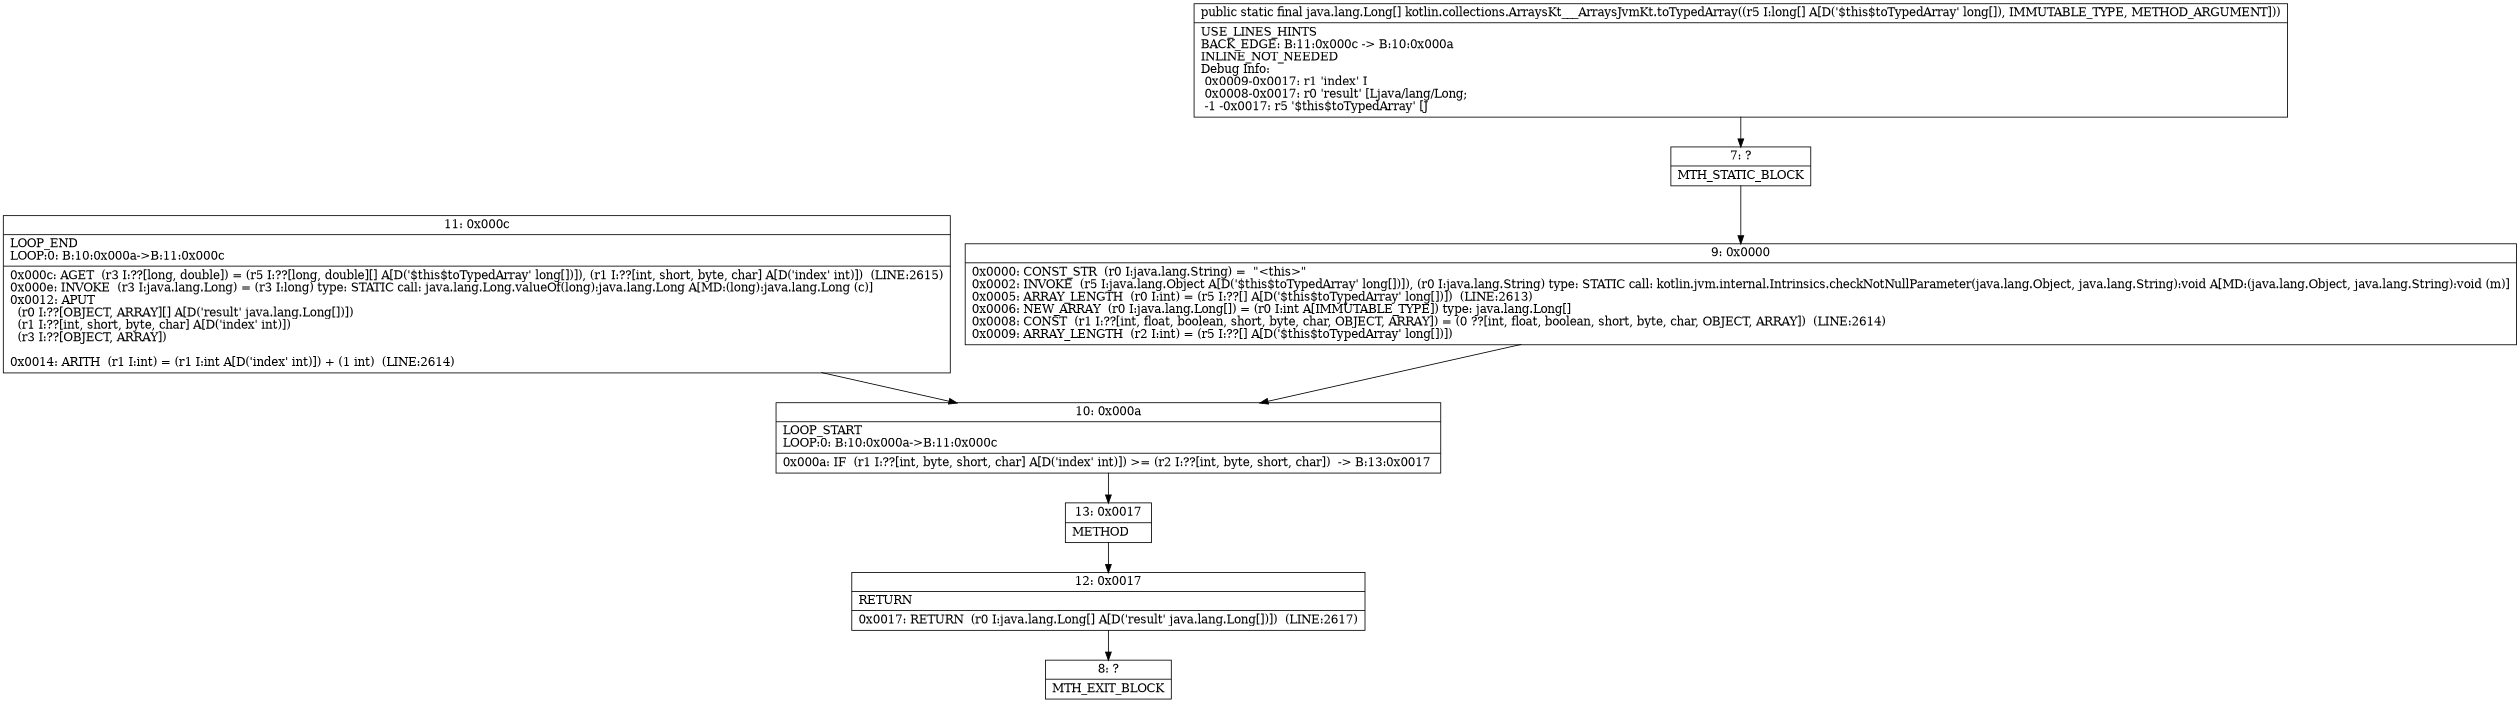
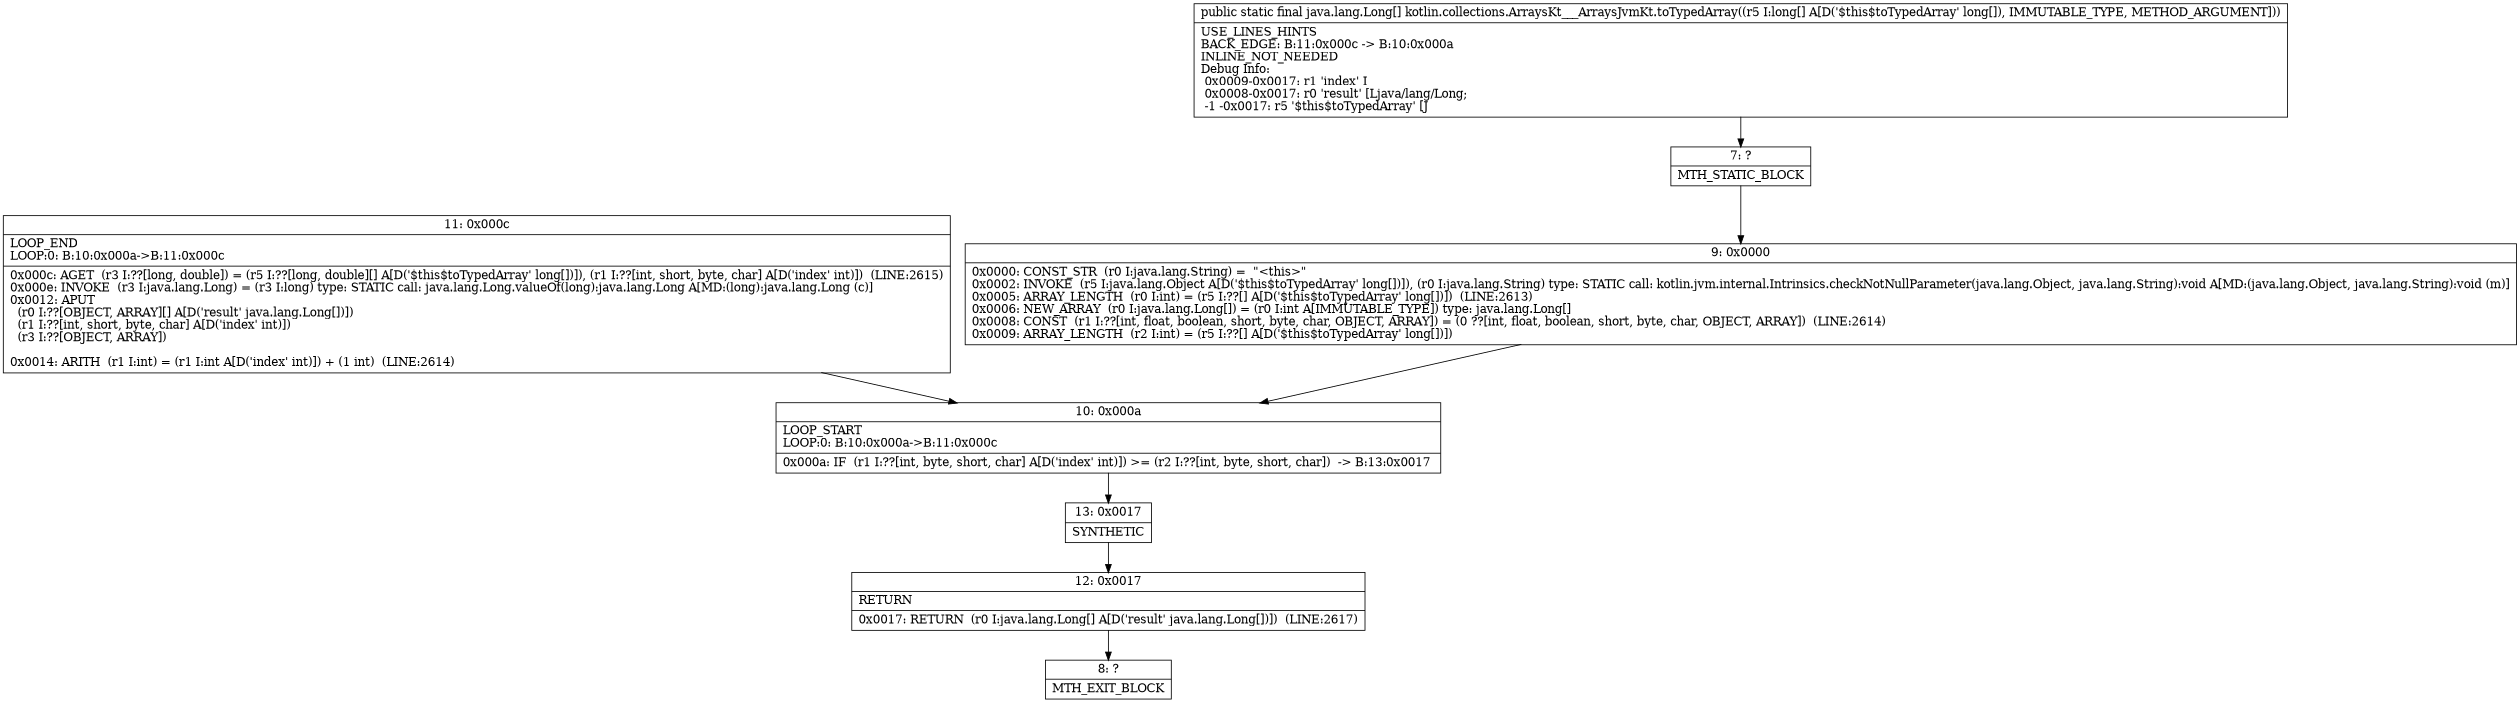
(1101, 532) -> (1108, 532)
